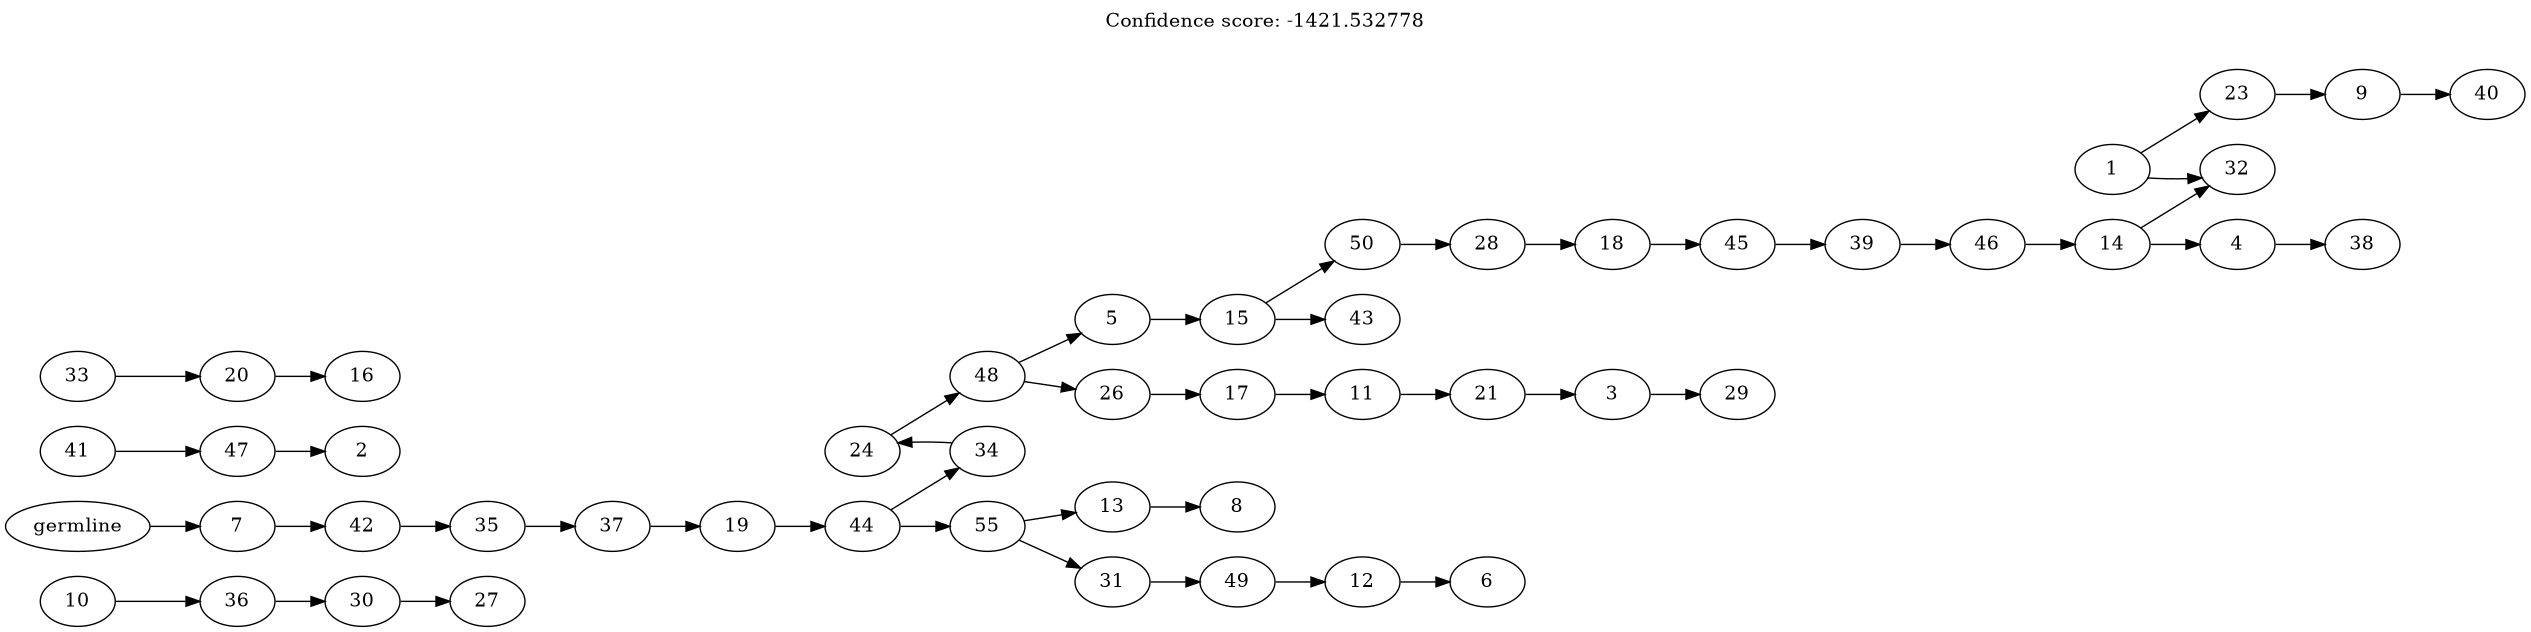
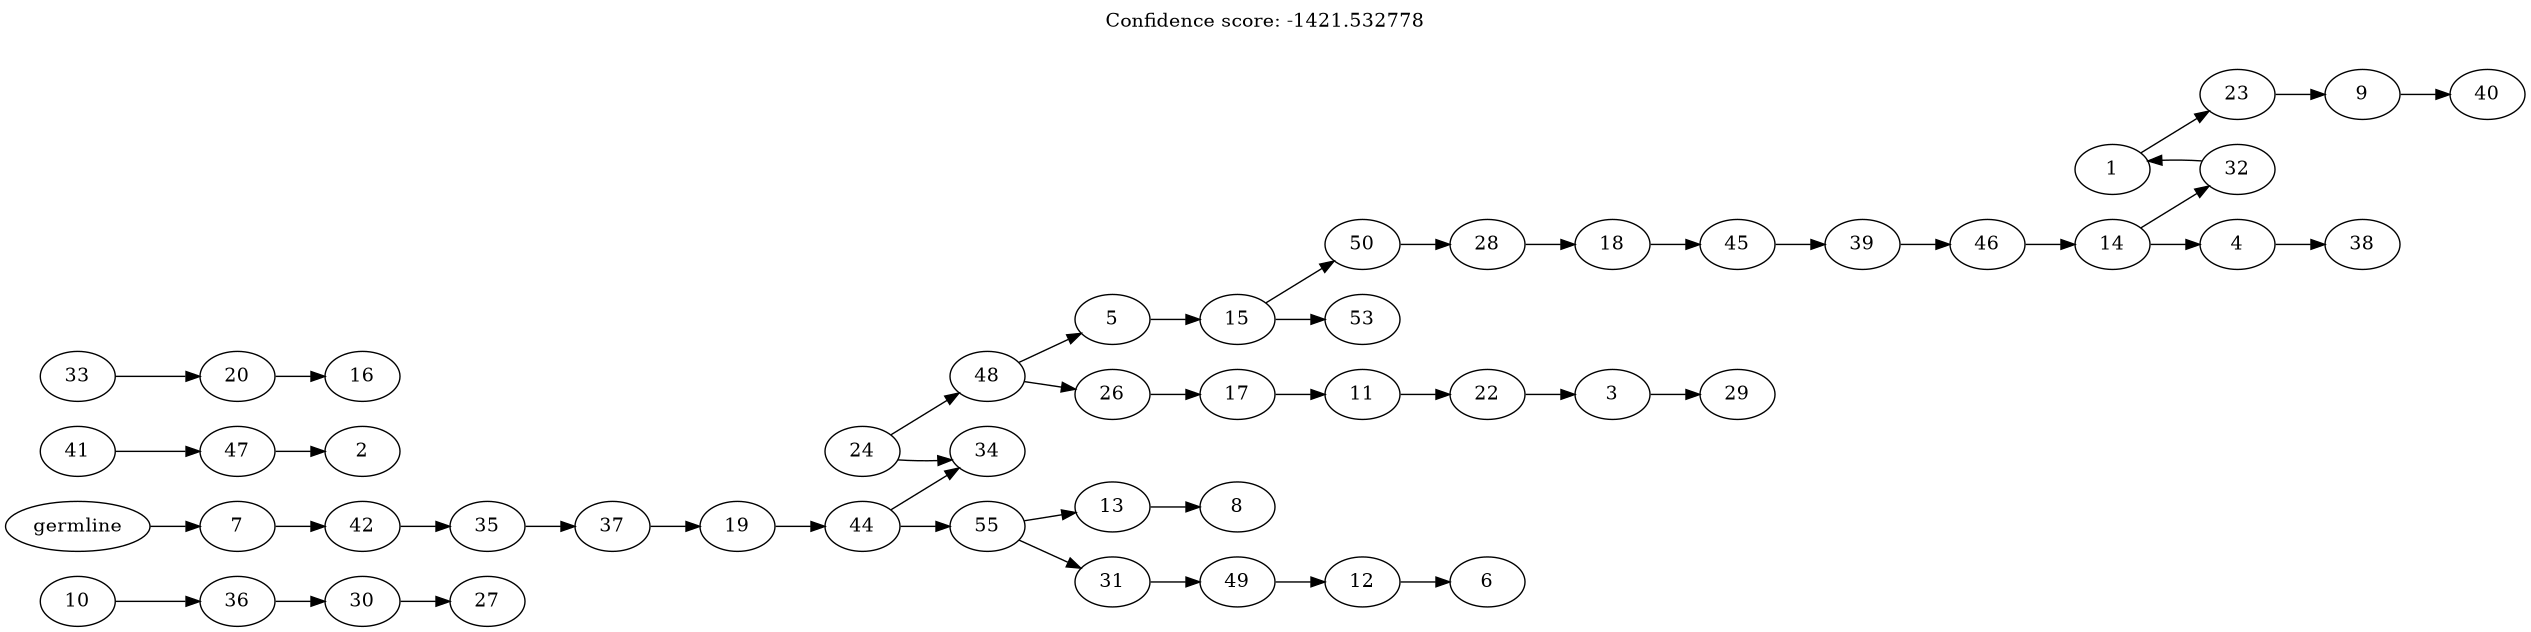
(2168, 179) -> (2182, 160)
(1362, 319) -> (1362, 319)
(1488, 394) -> (1488, 394)
(932, 442) -> (918, 461)
